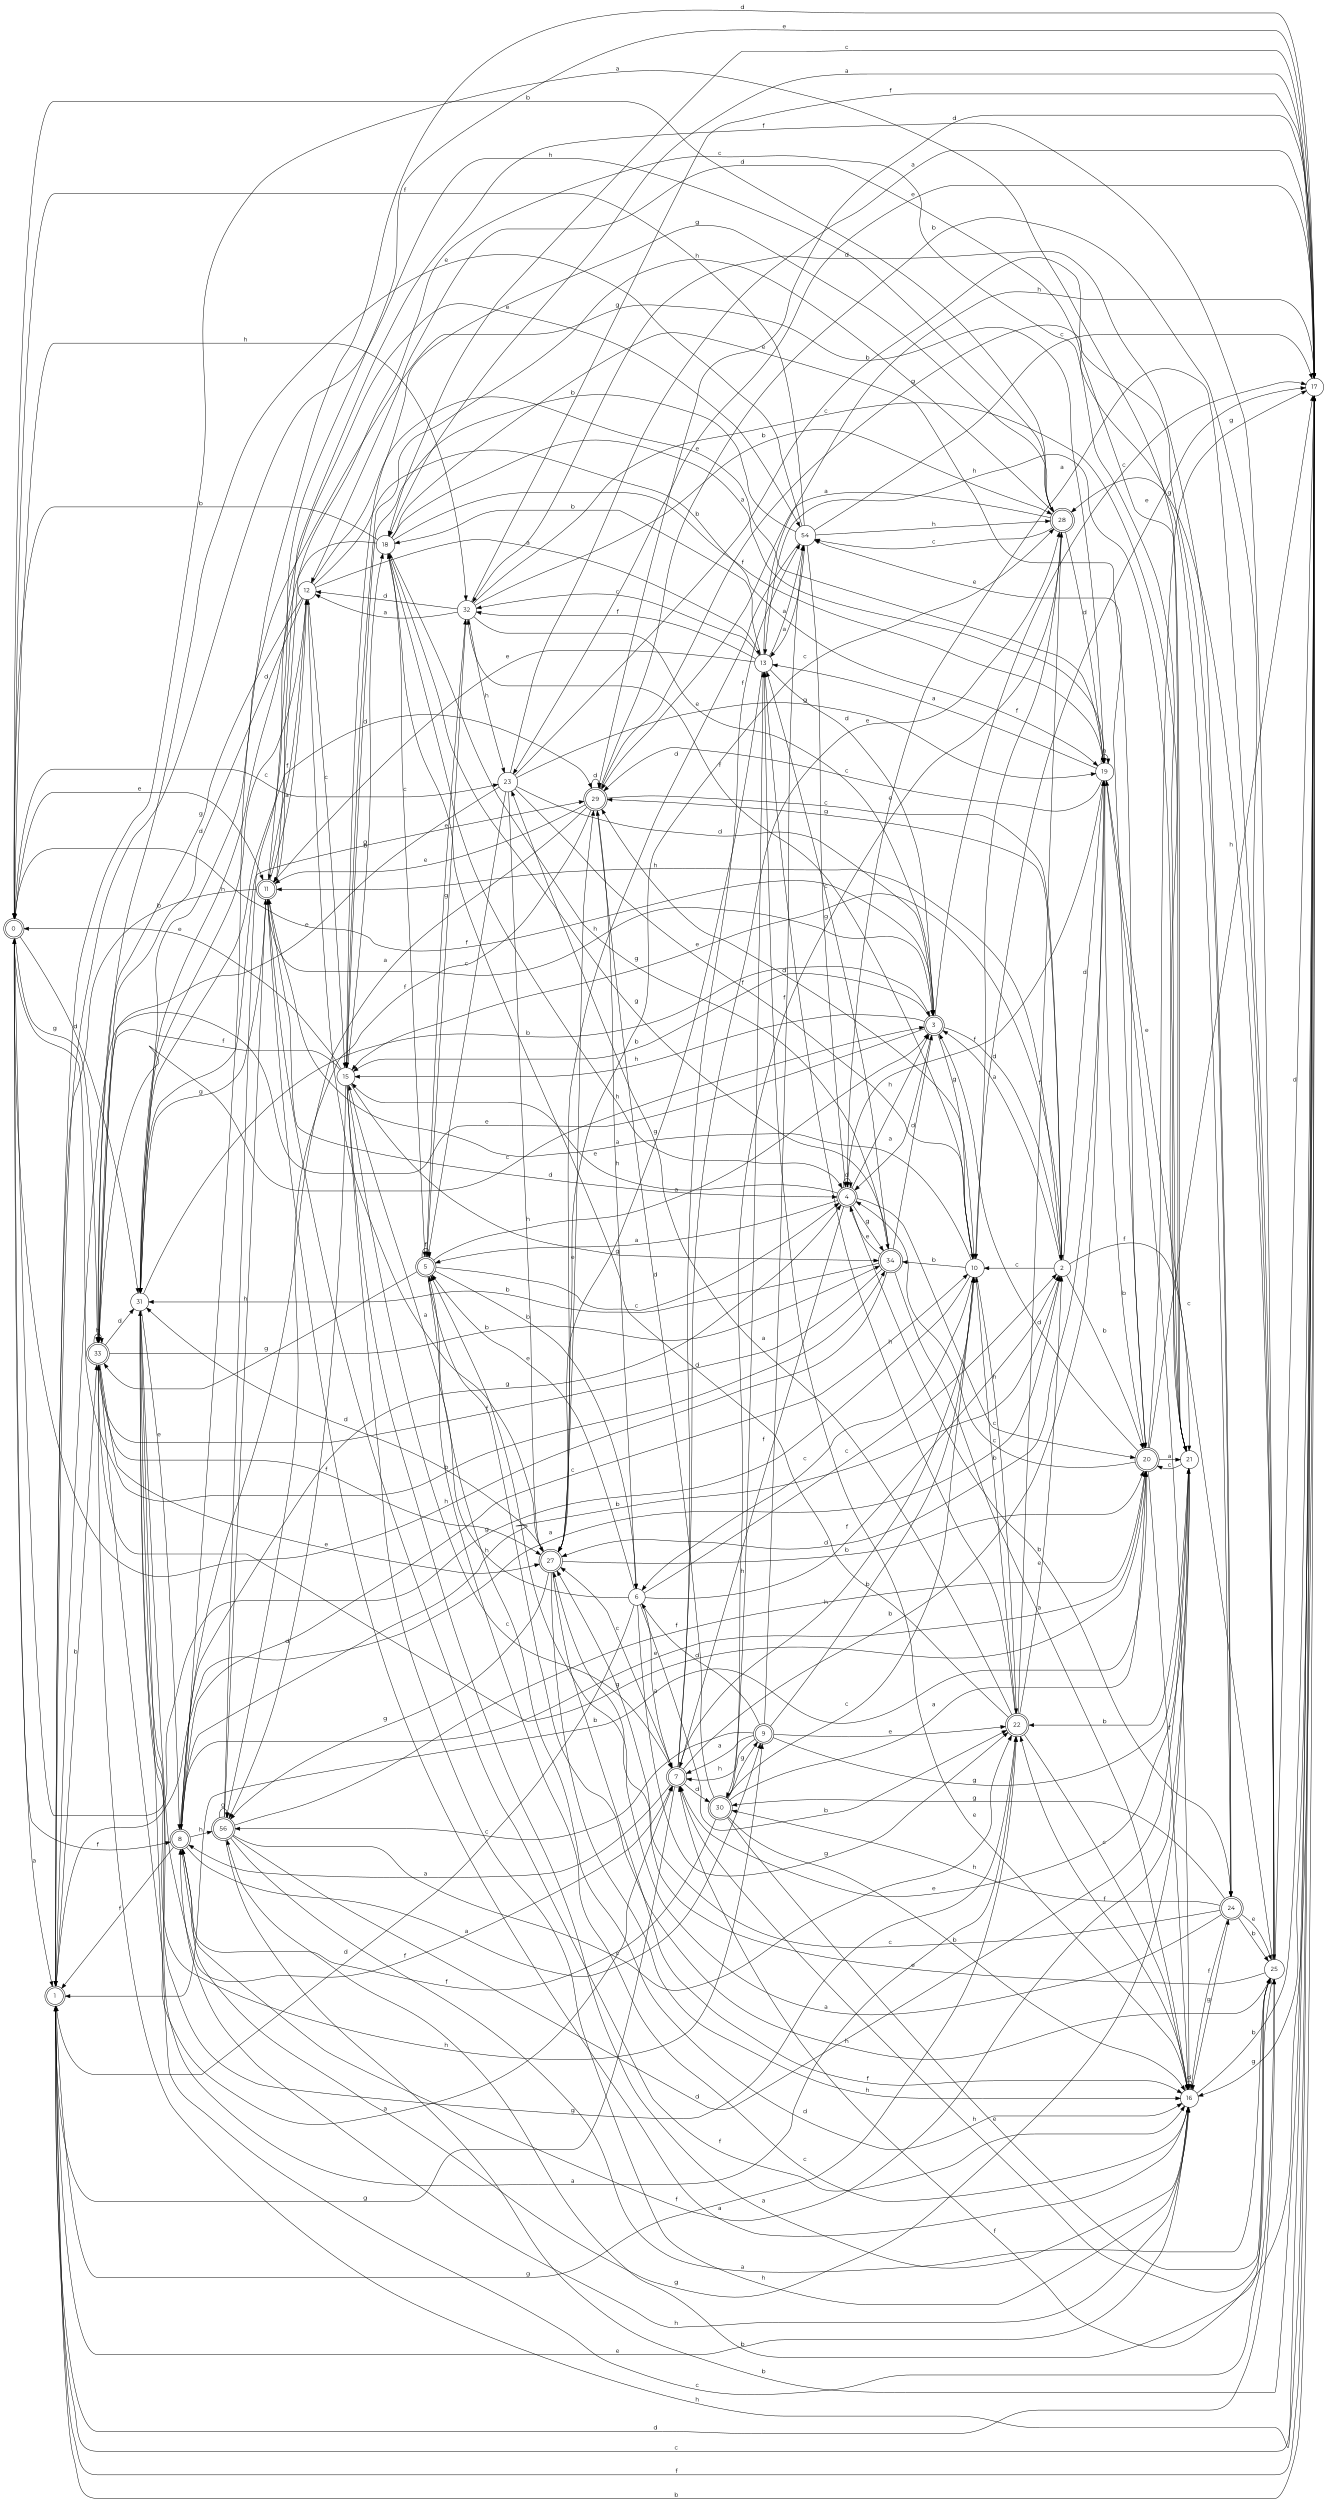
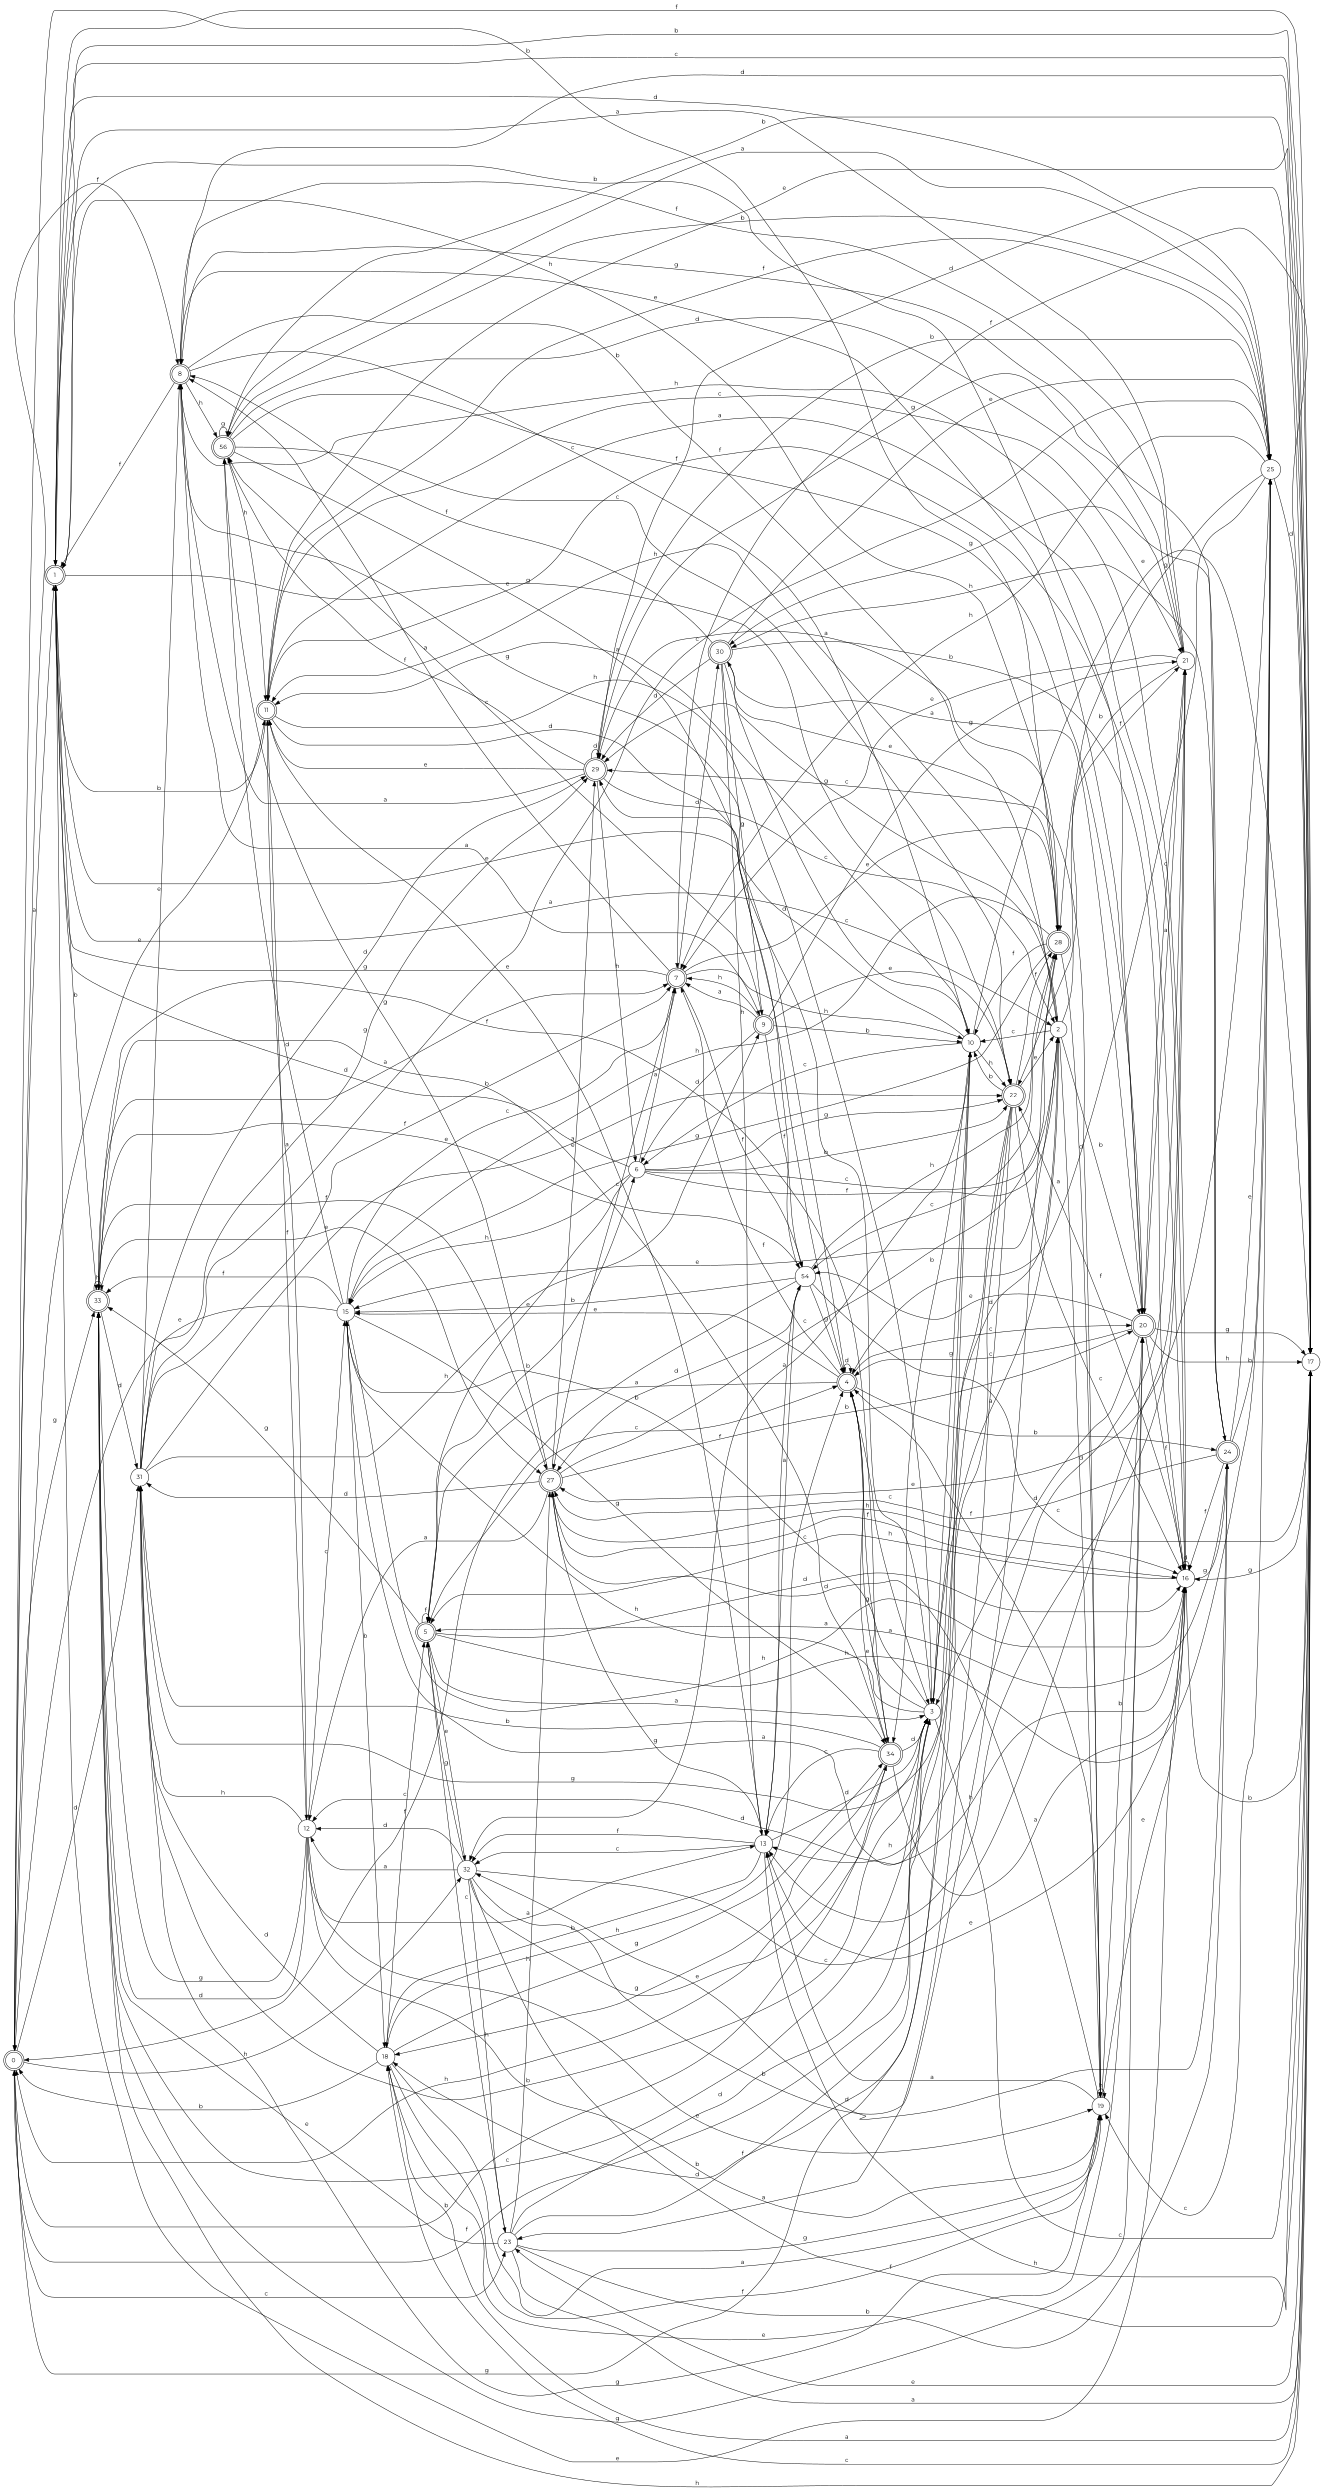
(934, 1025) -> (932, 1712)
(201, 1096) -> none
(1071, 1365) -> none
